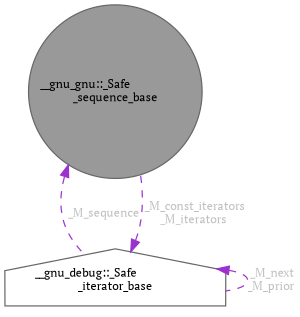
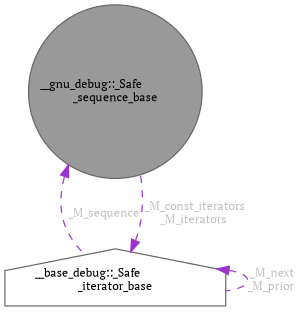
(115, 92) -> (115, 92)
(115, 280) -> (115, 280)
